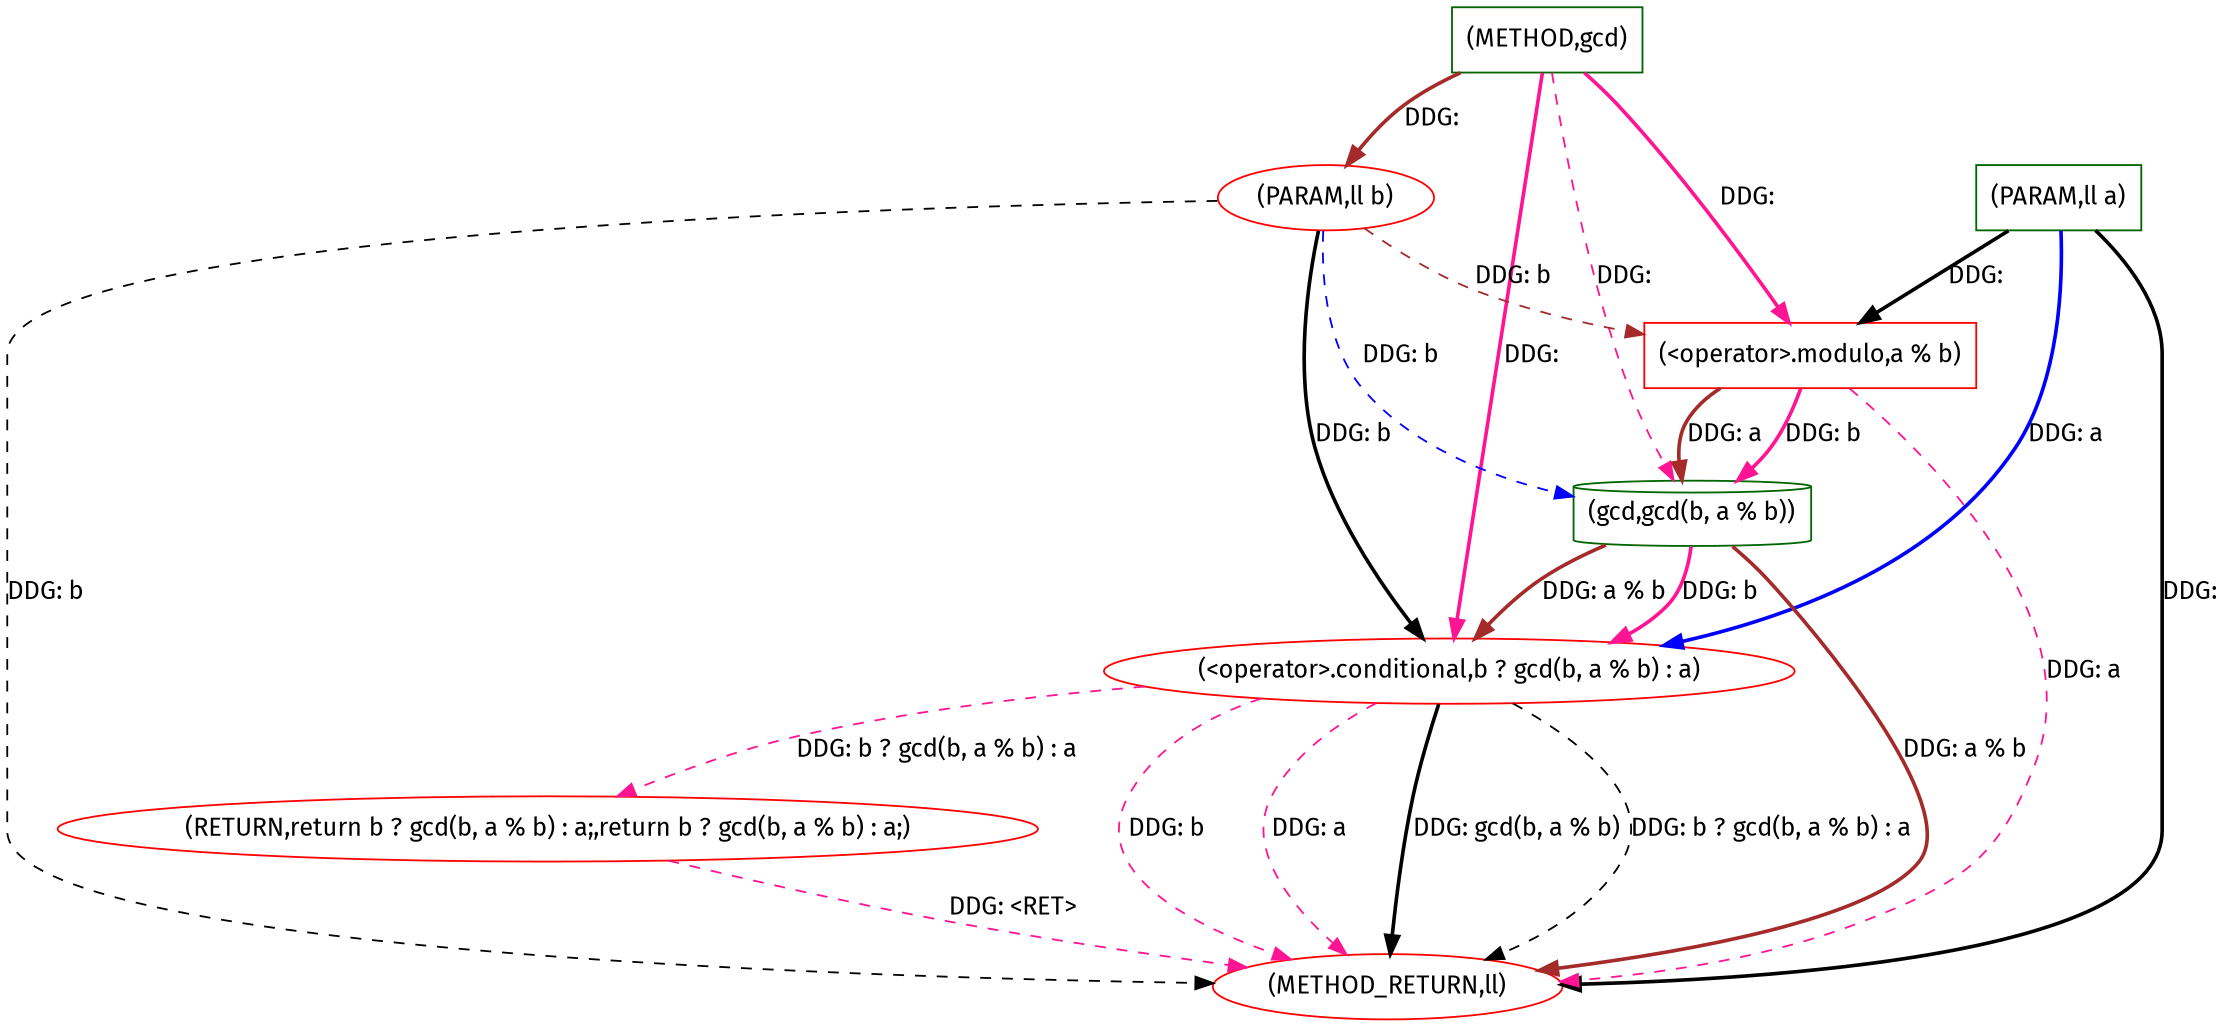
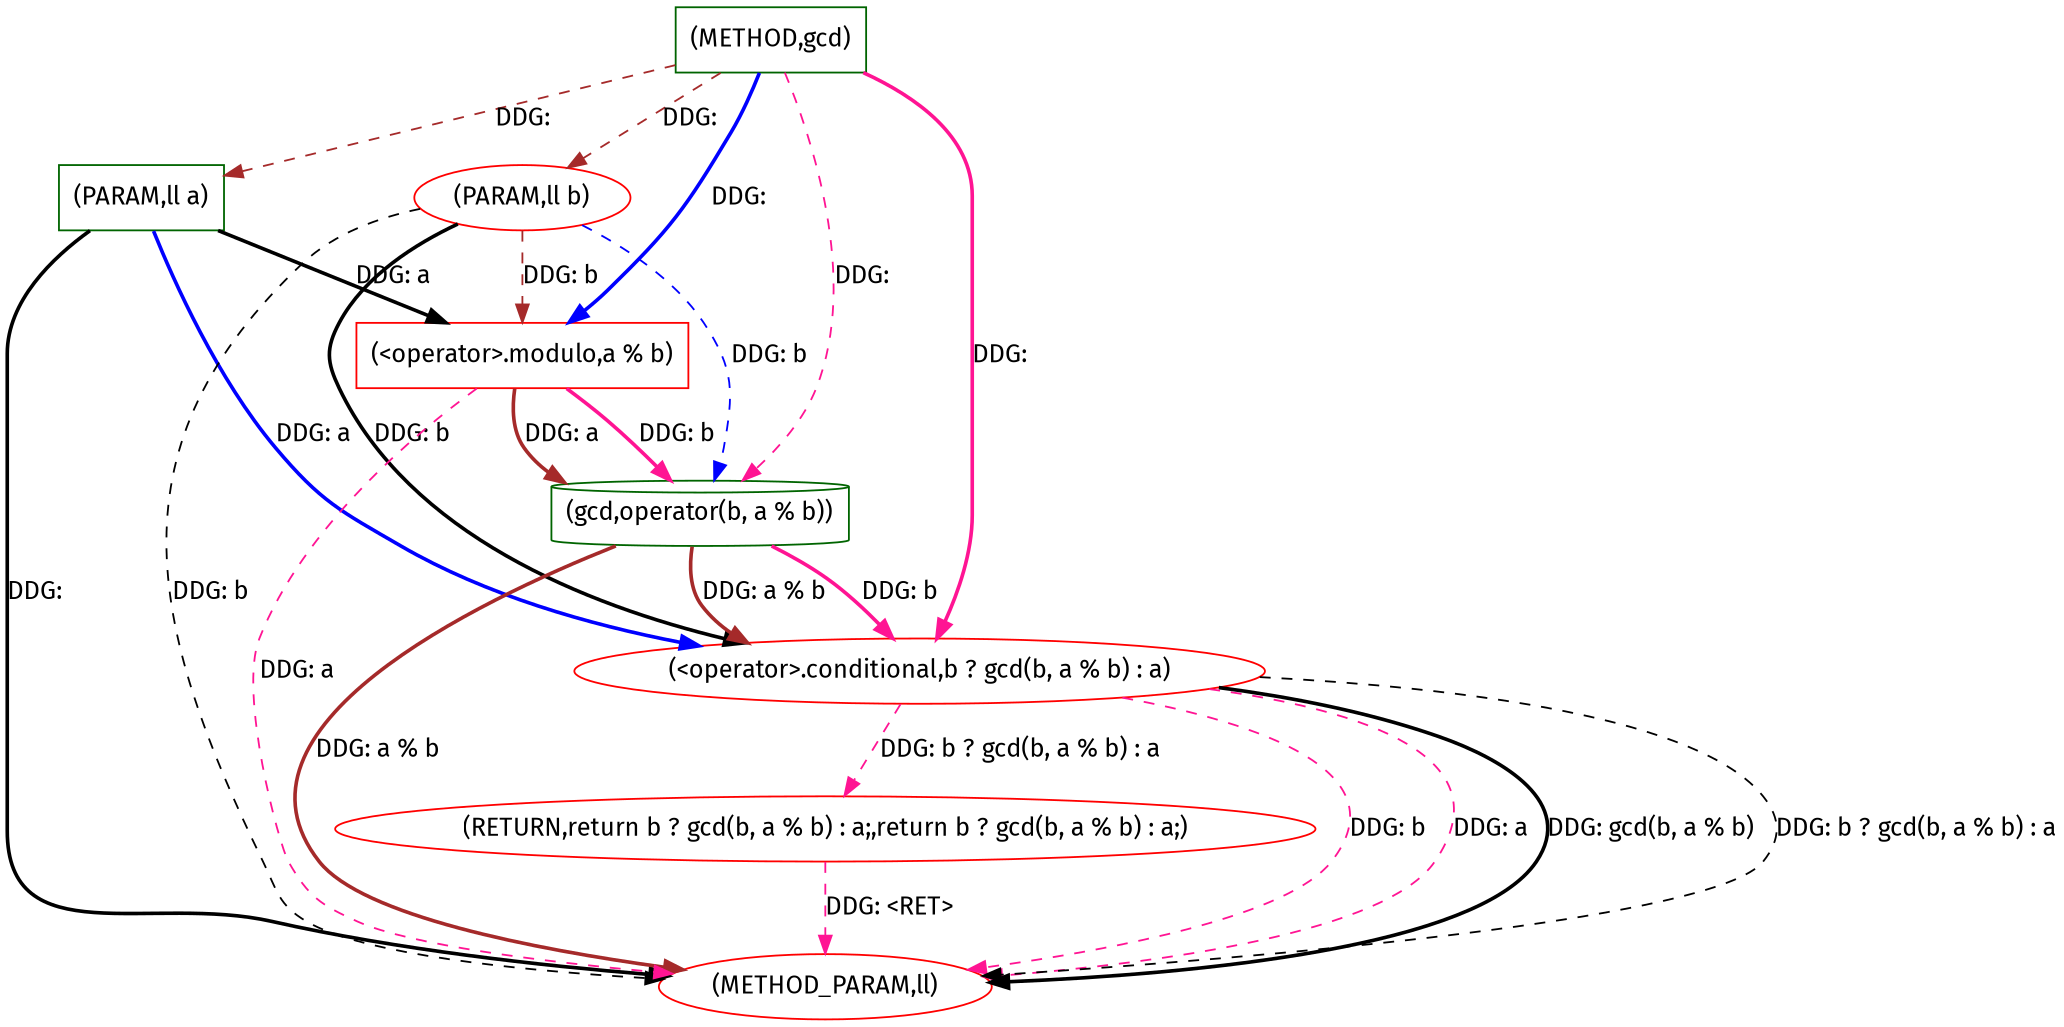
(1404, 105) -> (652, 116)
none -> (459, 118)
(1687, 185) -> (686, 203)
(1979, 277) -> (394, 277)
(1692, 513) -> (700, 513)
(1388, 987) -> (825, 987)
